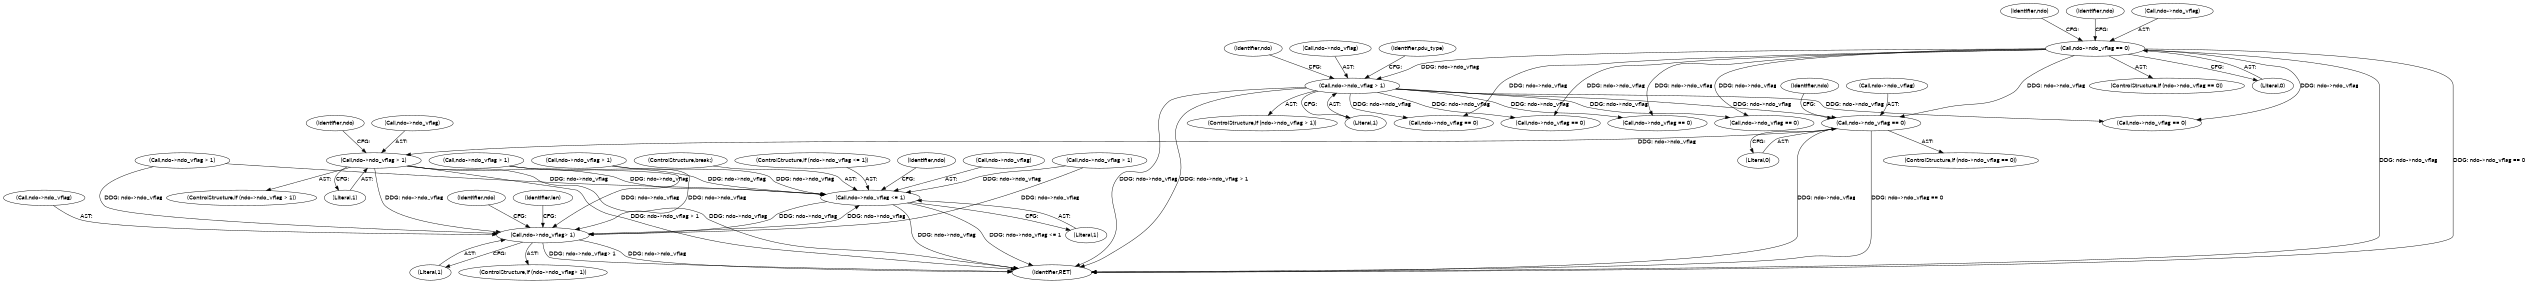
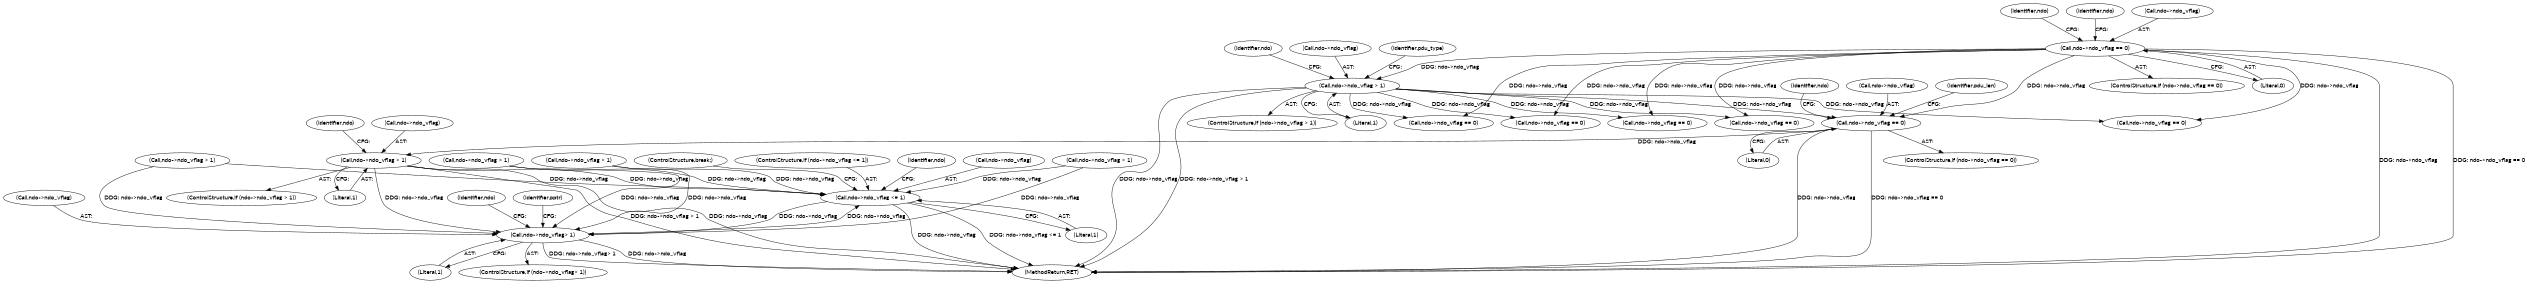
none -> (1972, 86)
(852, 179) -> (852, 179)
(543, 198) -> (543, 198)
(1052, 273) -> (1052, 273)
